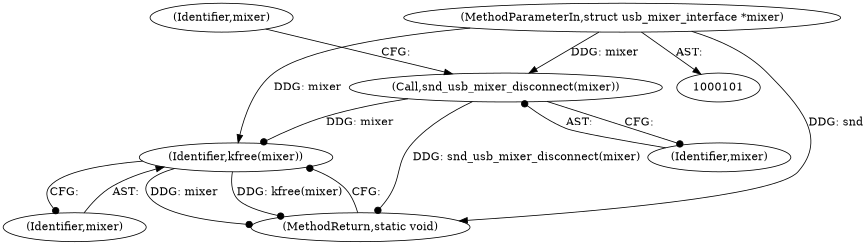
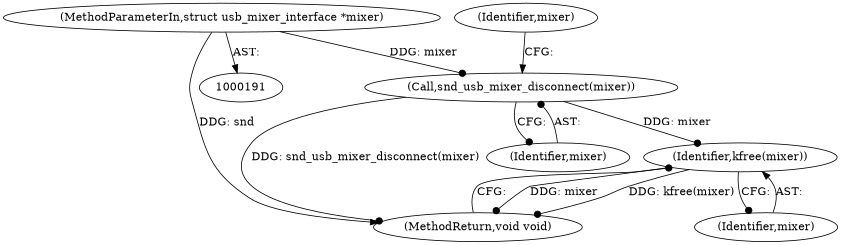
(328, 51) -> none
(567, 51) -> (369, 52)
(719, 88) -> (241, 88)
(360, 227) -> (478, 227)
